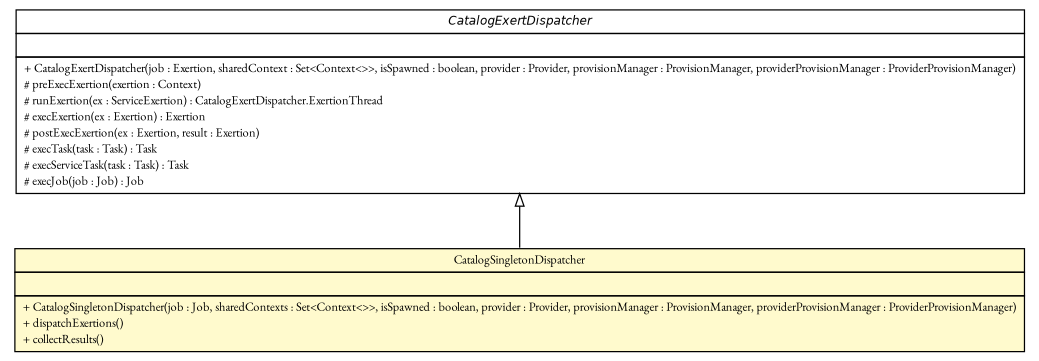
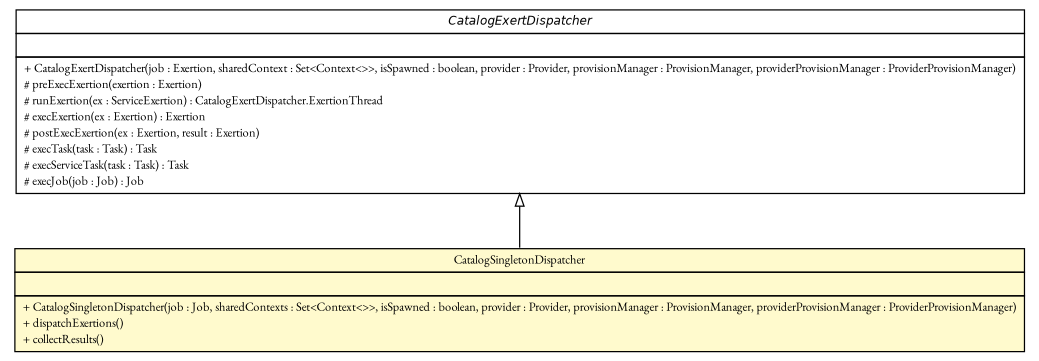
(113, 84) -> (113, 84)
